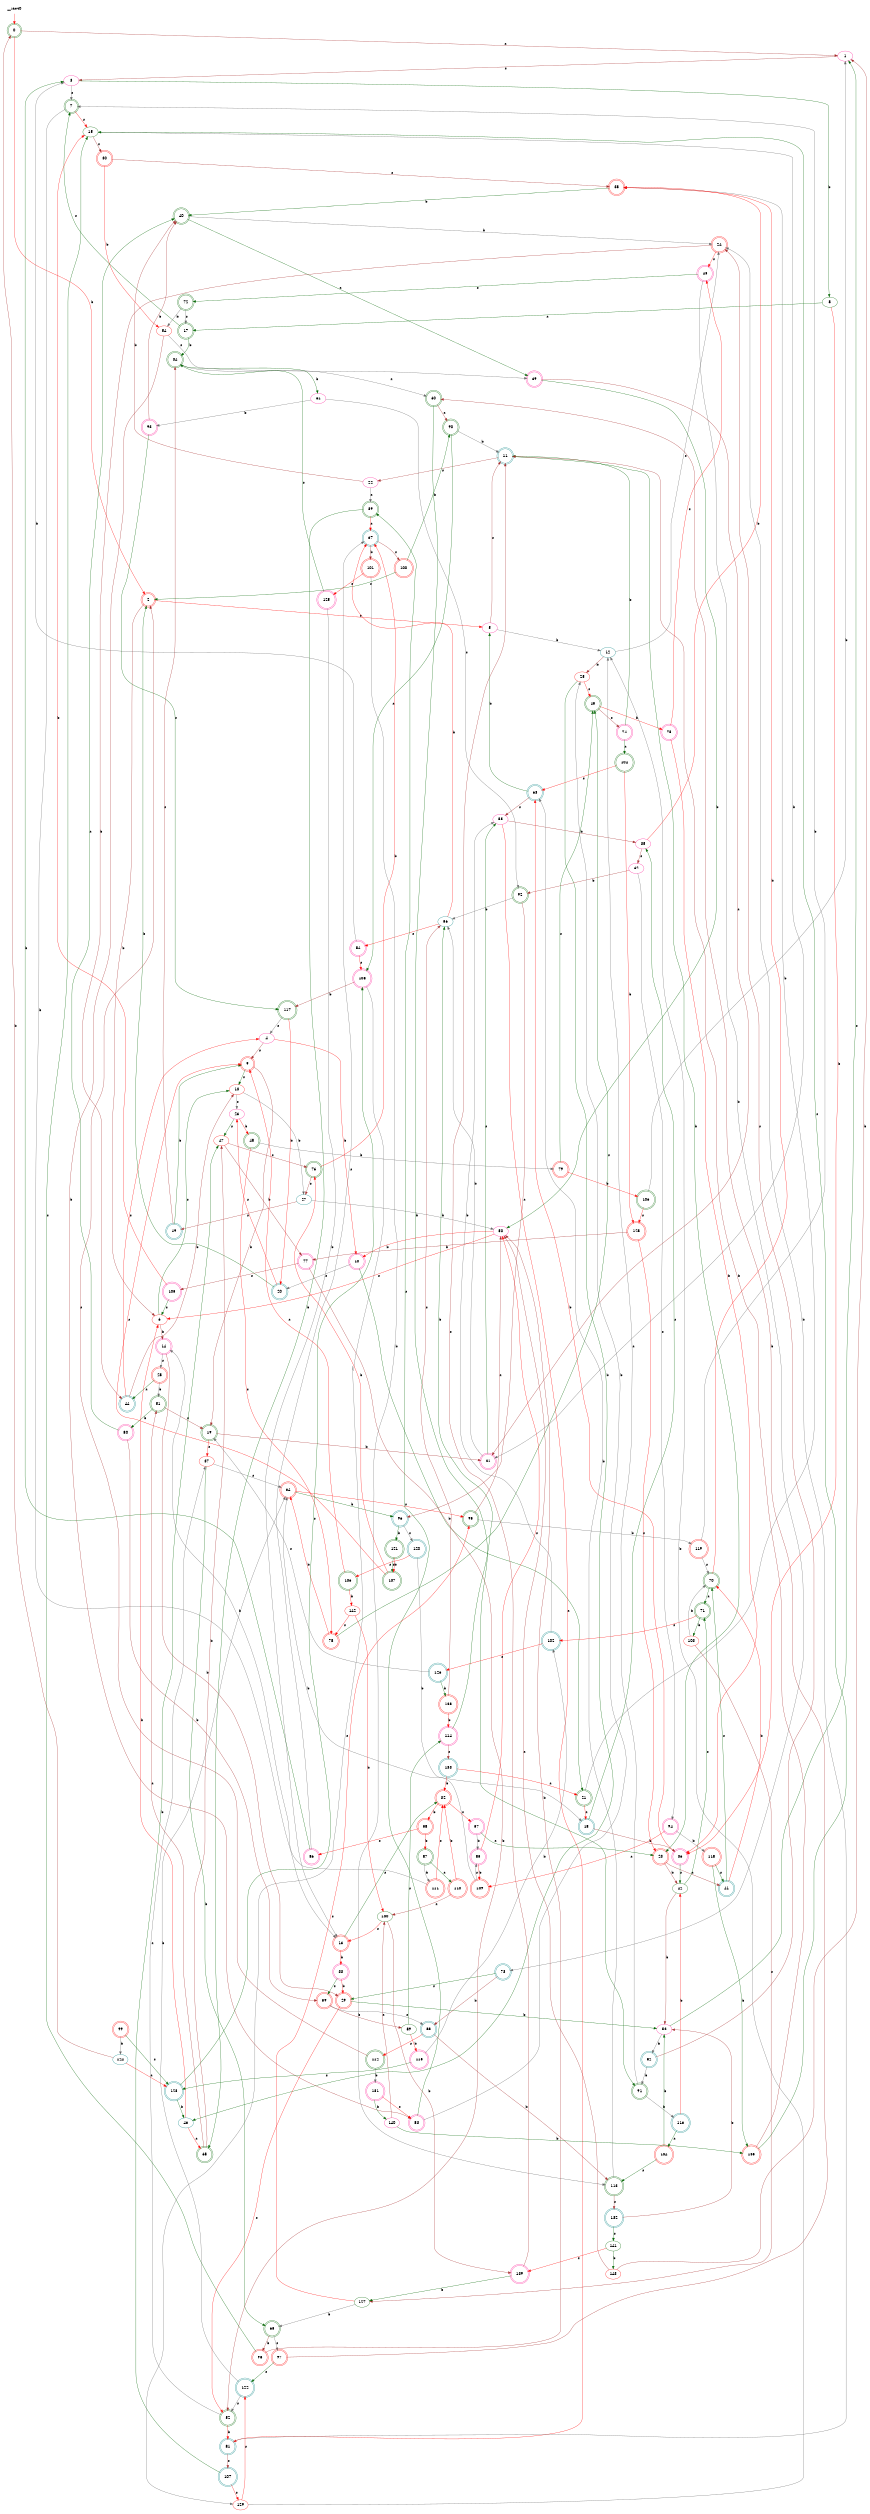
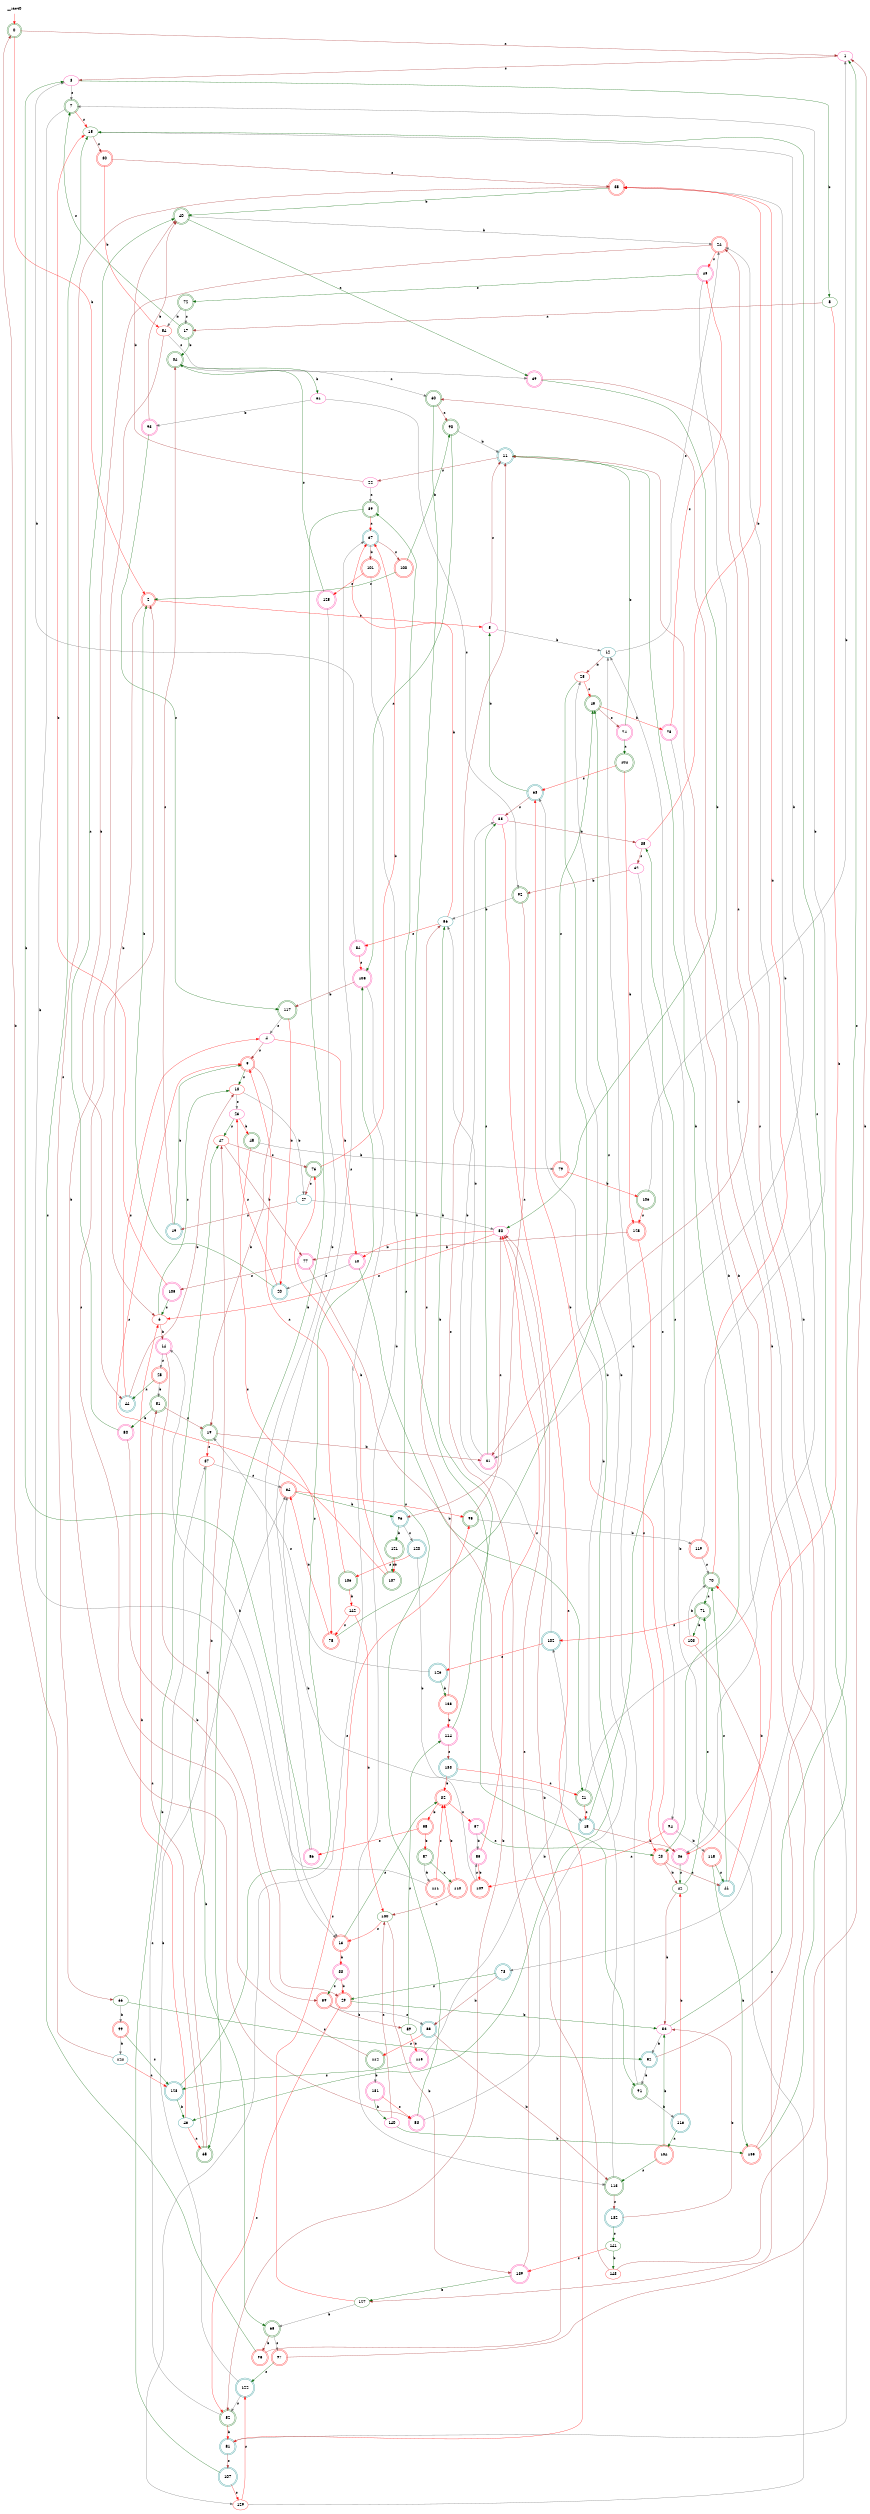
(509, 317) -> (509, 317)
(727, 1277) -> (727, 1277)
none -> (121, 2001)
